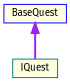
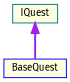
(35, 46) -> (35, 46)
